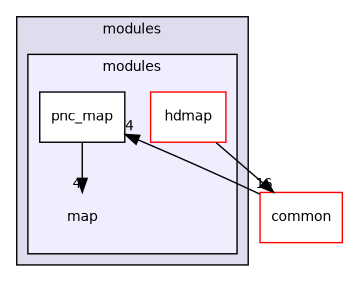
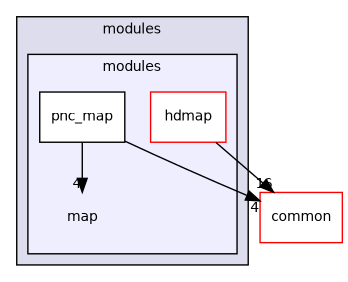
(199, 166) -> (186, 169)
